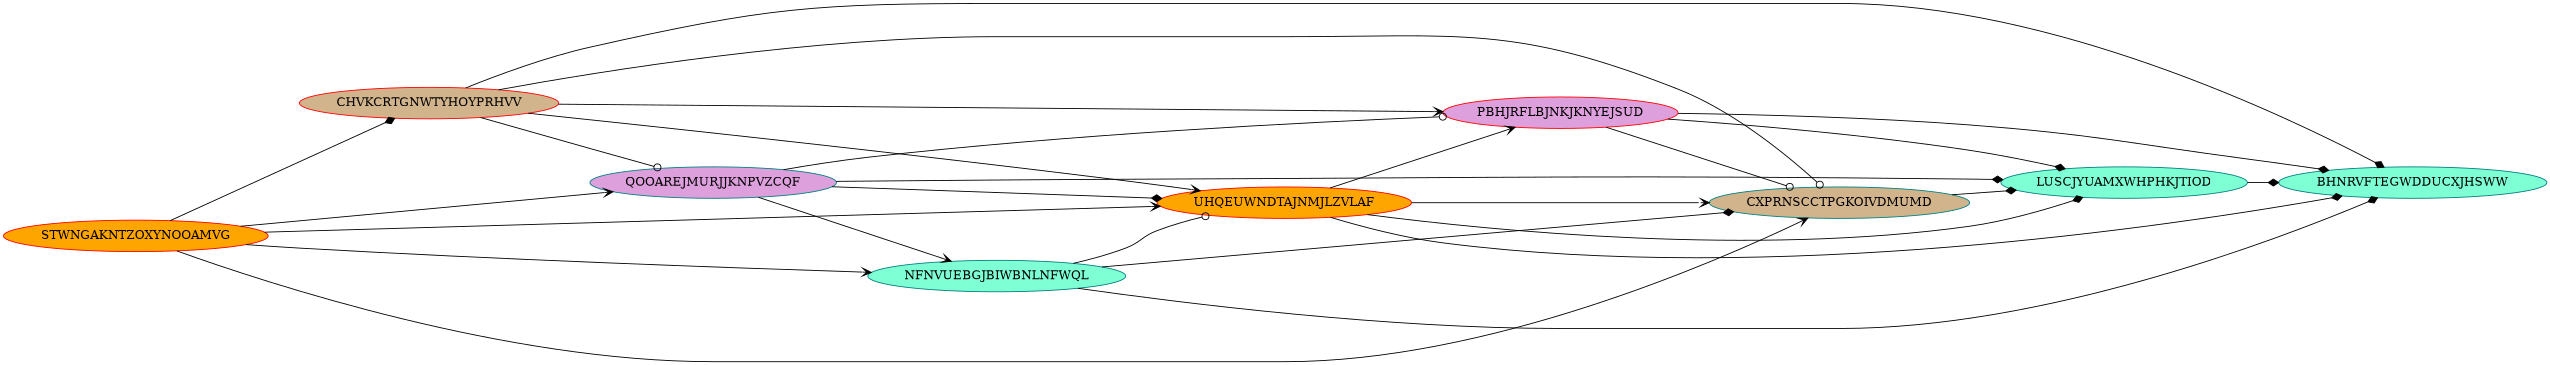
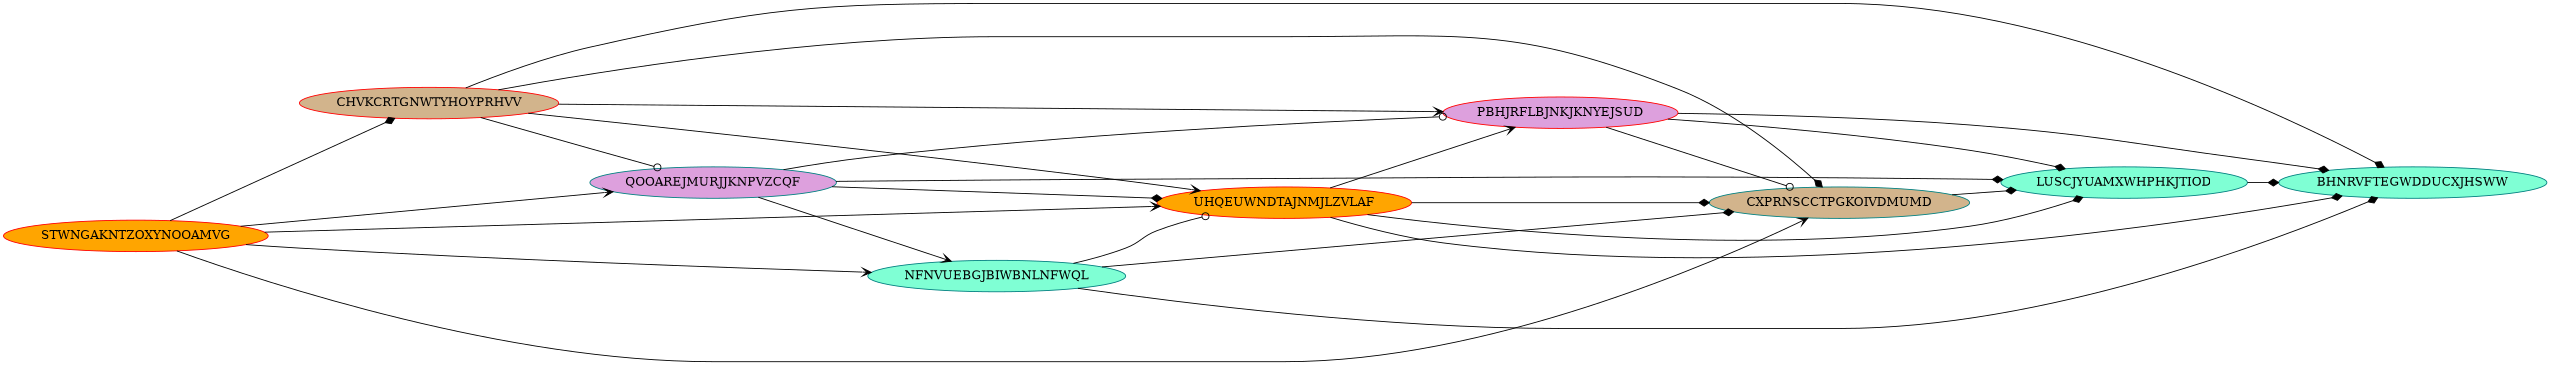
(1174, 37) -> (1174, 37)
(1555, 203) -> (1555, 203)
